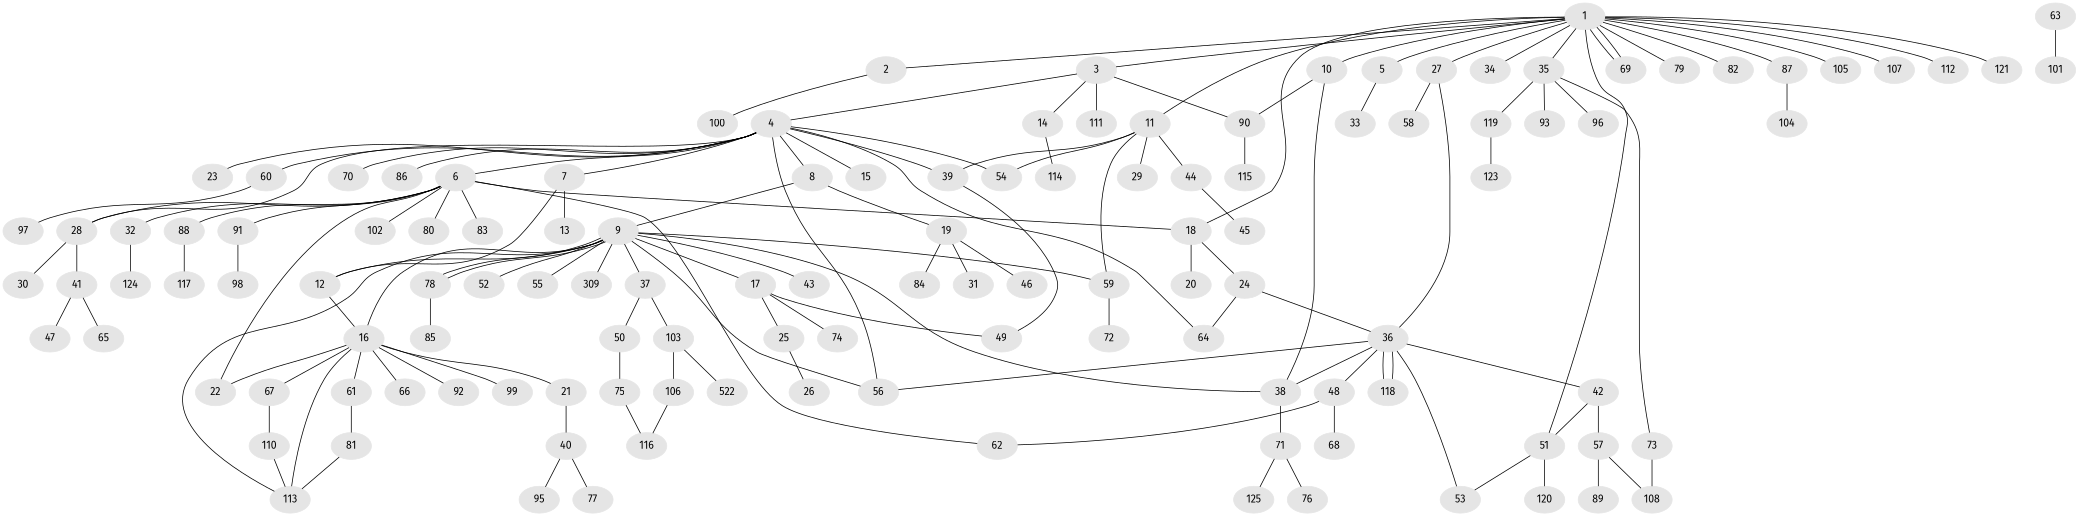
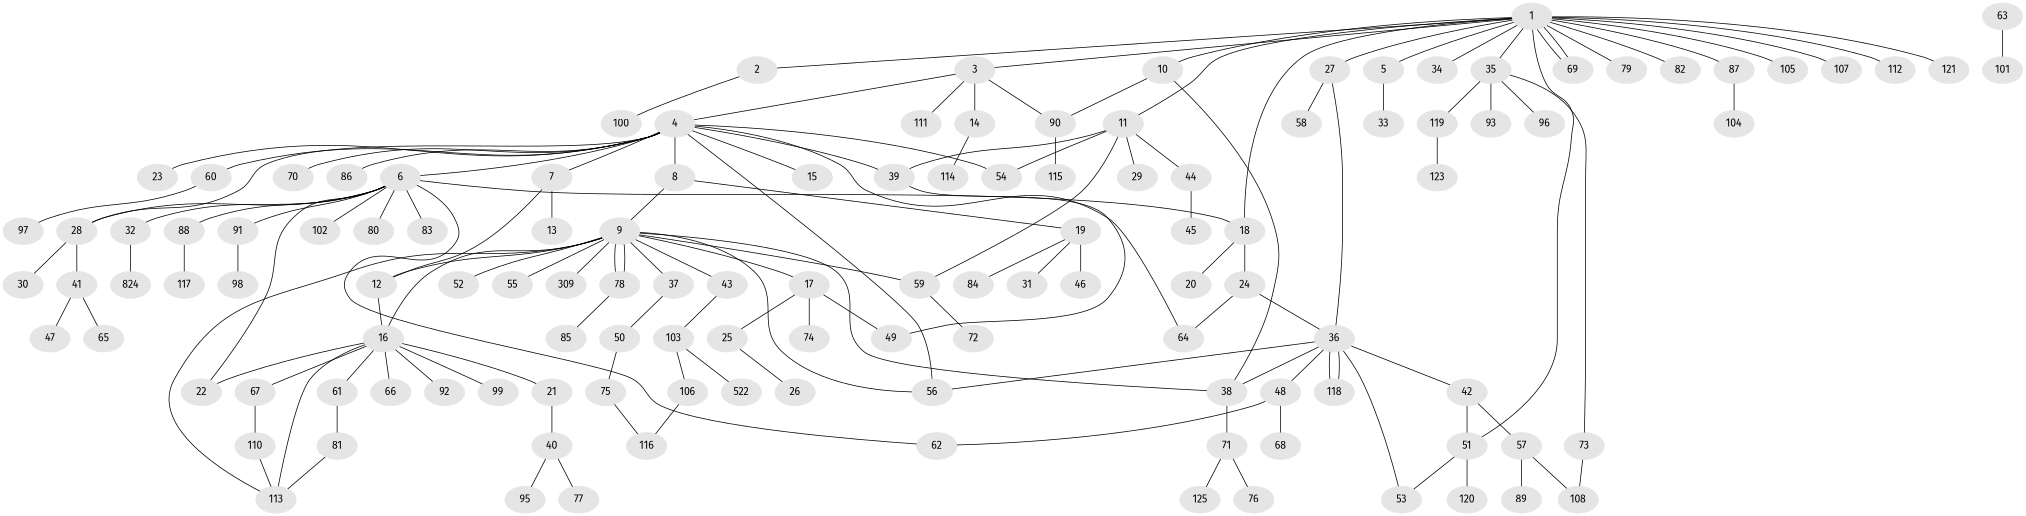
(131, 285) -> (131, 285)
(659, 312) -> (700, 312)
